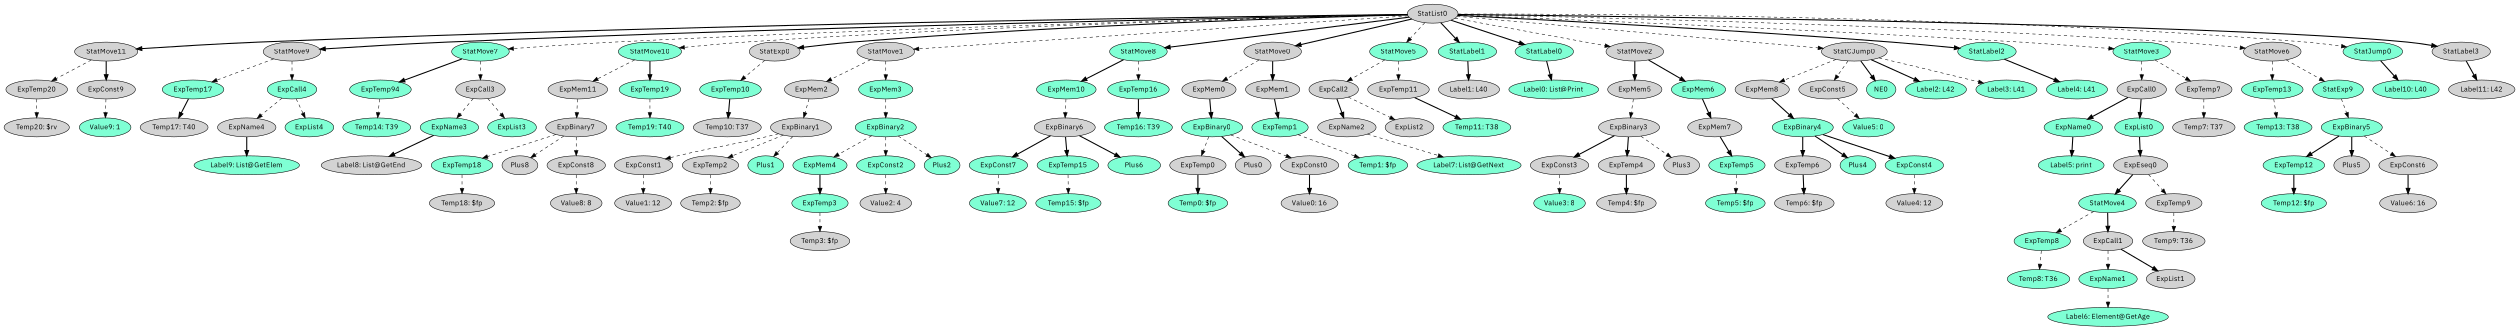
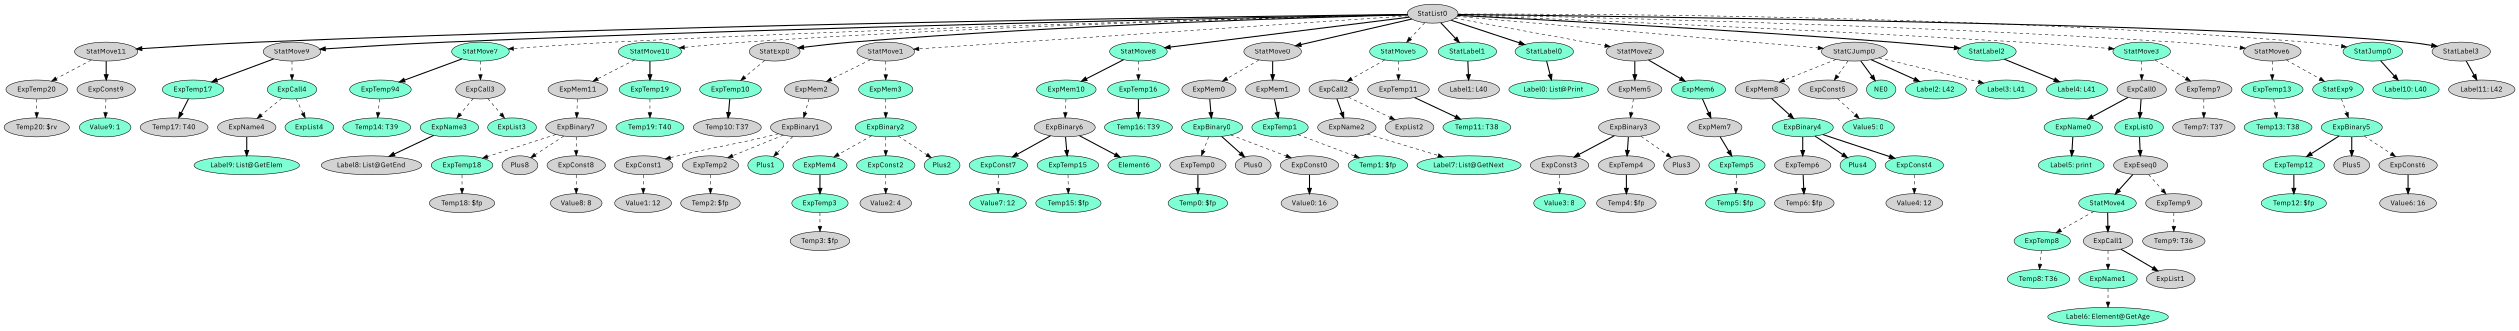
(245, 70) -> (245, 70)
(1134, 165) -> (1134, 165)
